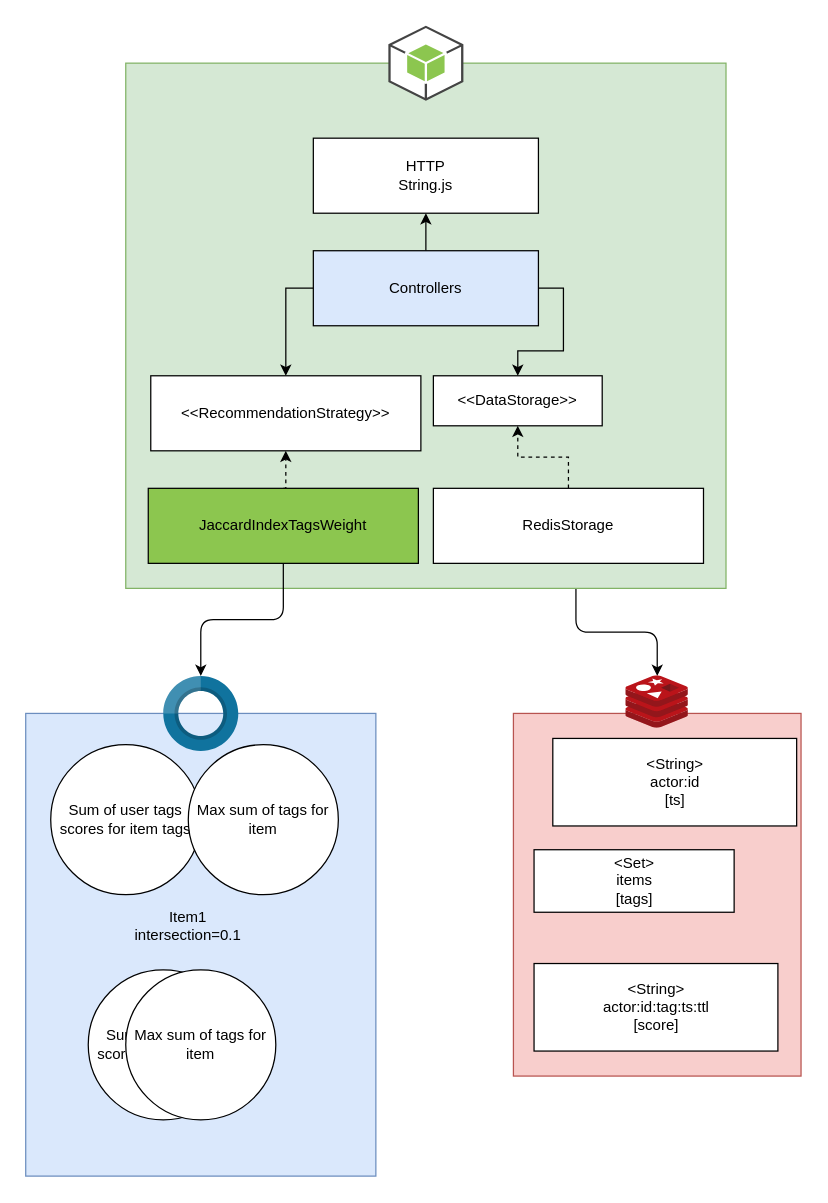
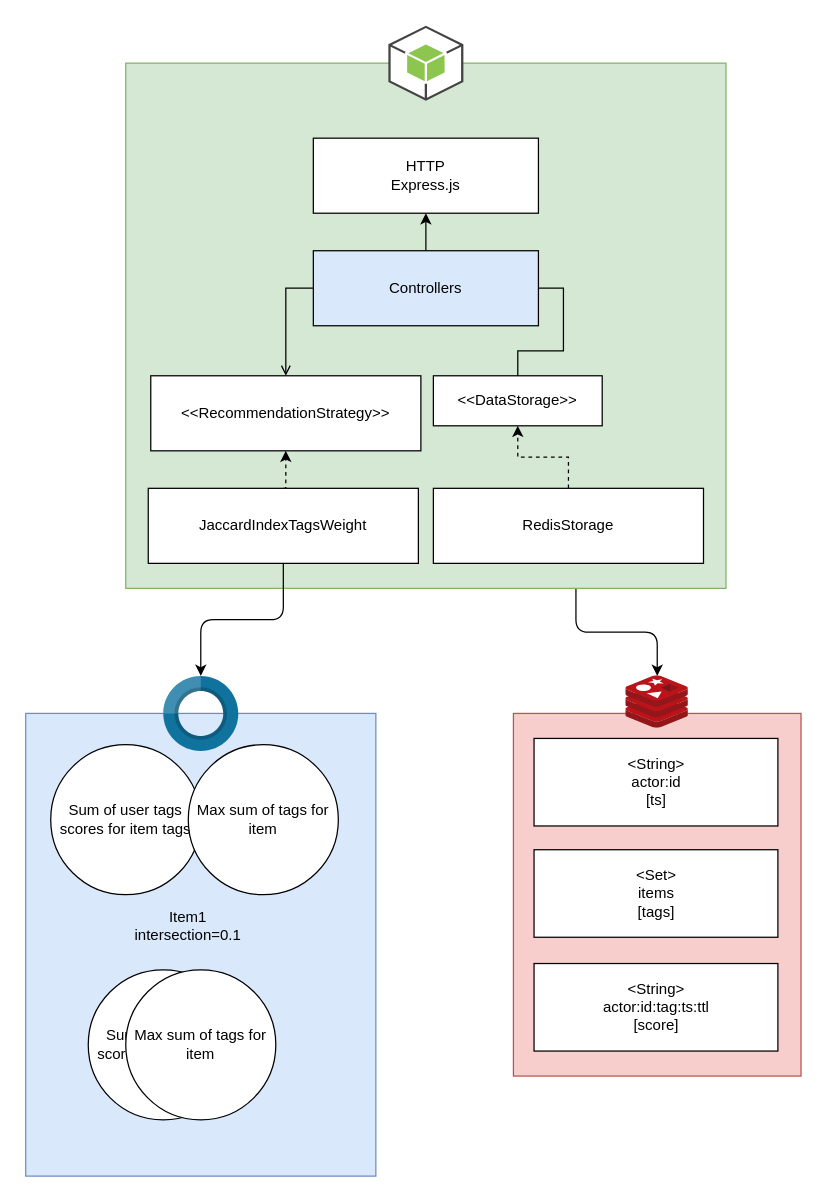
(426, 176) -> (426, 176)
(286, 366) -> (286, 368)
(518, 366) -> (518, 369)
(283, 526) -> (283, 526)
(674, 782) -> (656, 782)
(634, 881) -> (656, 893)
